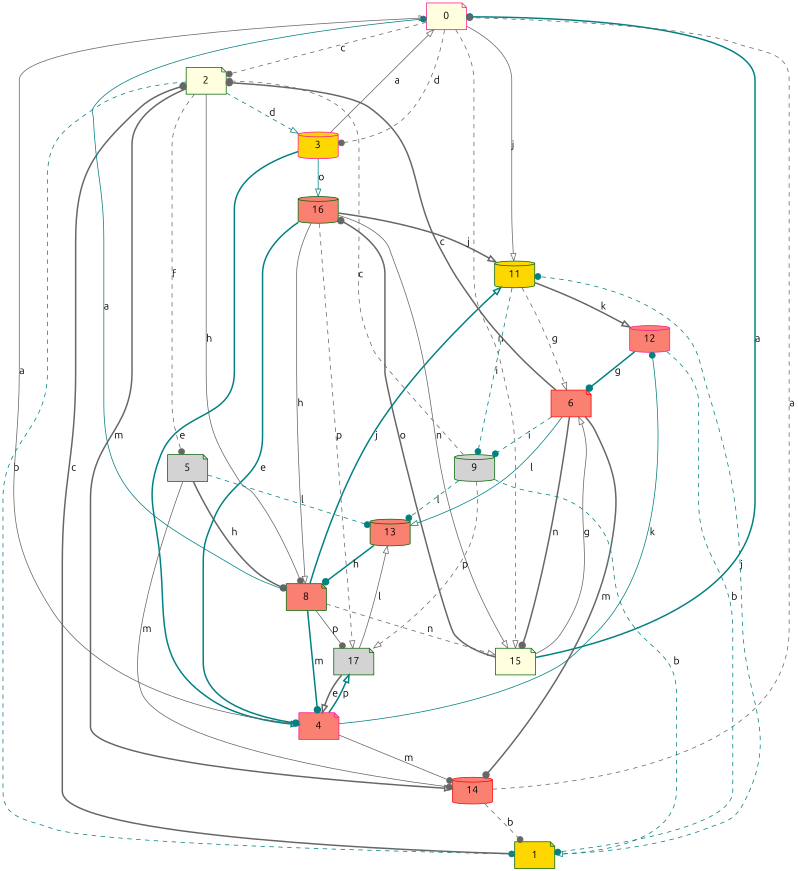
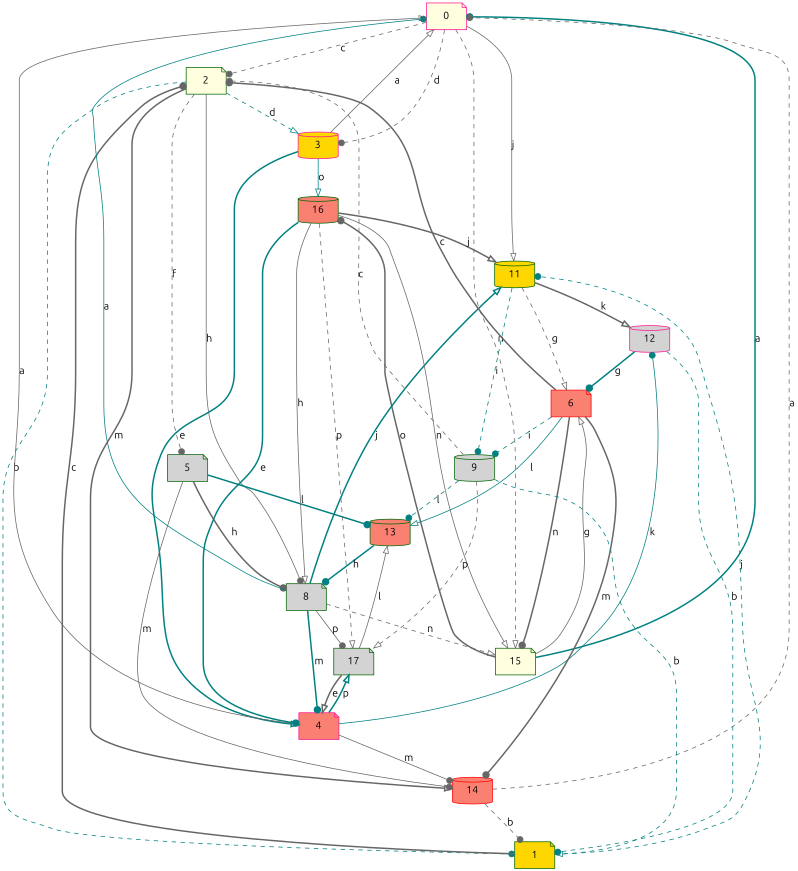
(650, 339) -> (650, 339)
(286, 499) -> (286, 499)
(306, 597) -> (306, 597)
